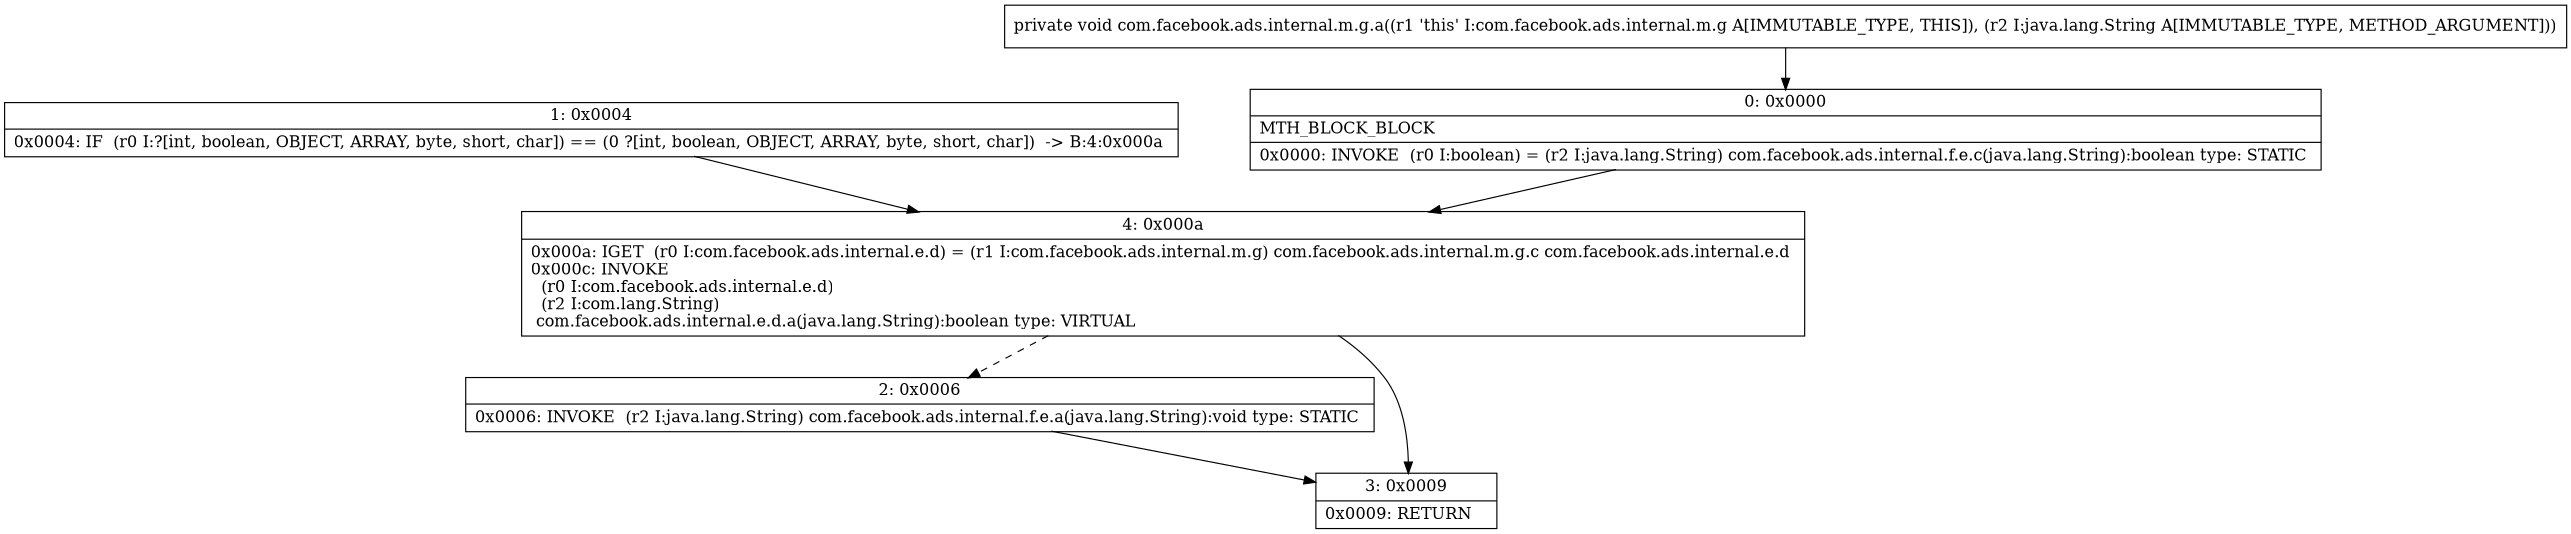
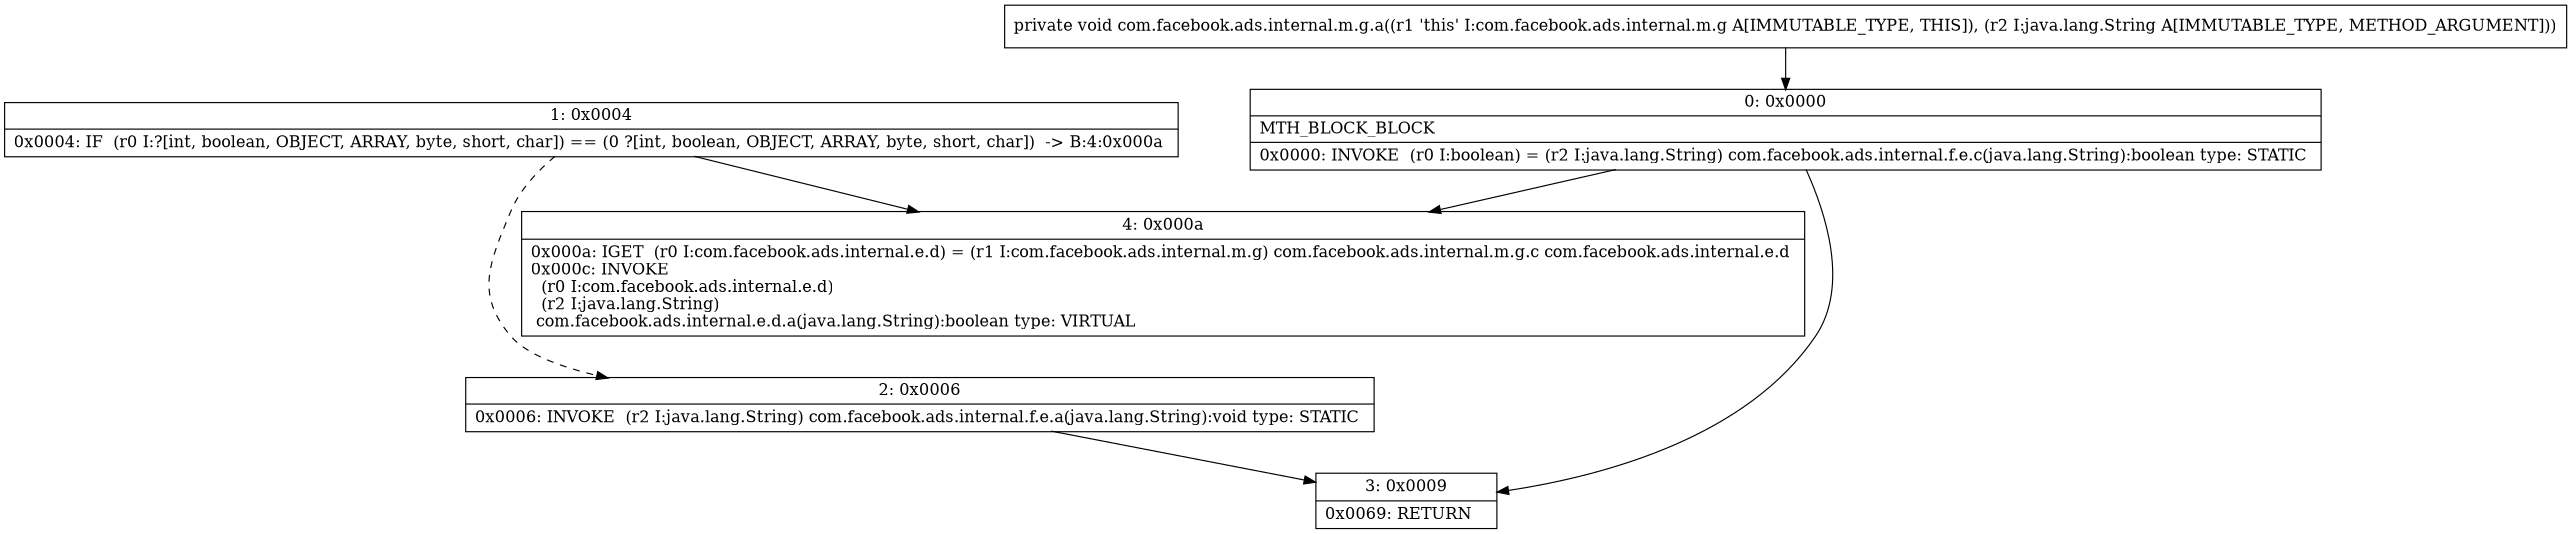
(625, 304) -> (625, 304)
(1013, 354) -> (489, 287)
(1392, 389) -> (1753, 400)
(1406, 514) -> (1406, 514)
